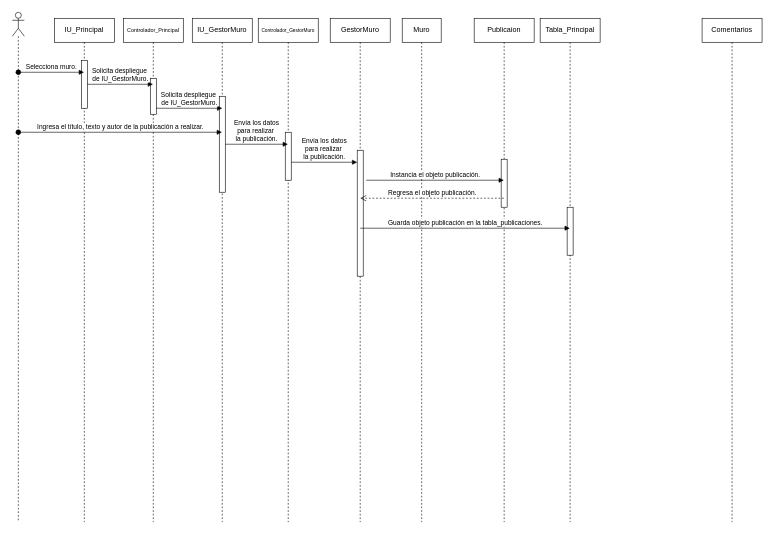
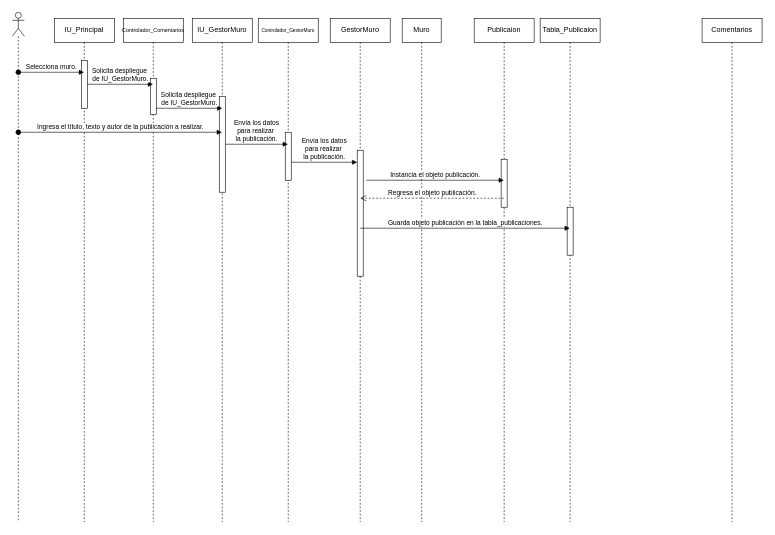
(153, 30) -> (153, 30)
(570, 30) -> (570, 30)
